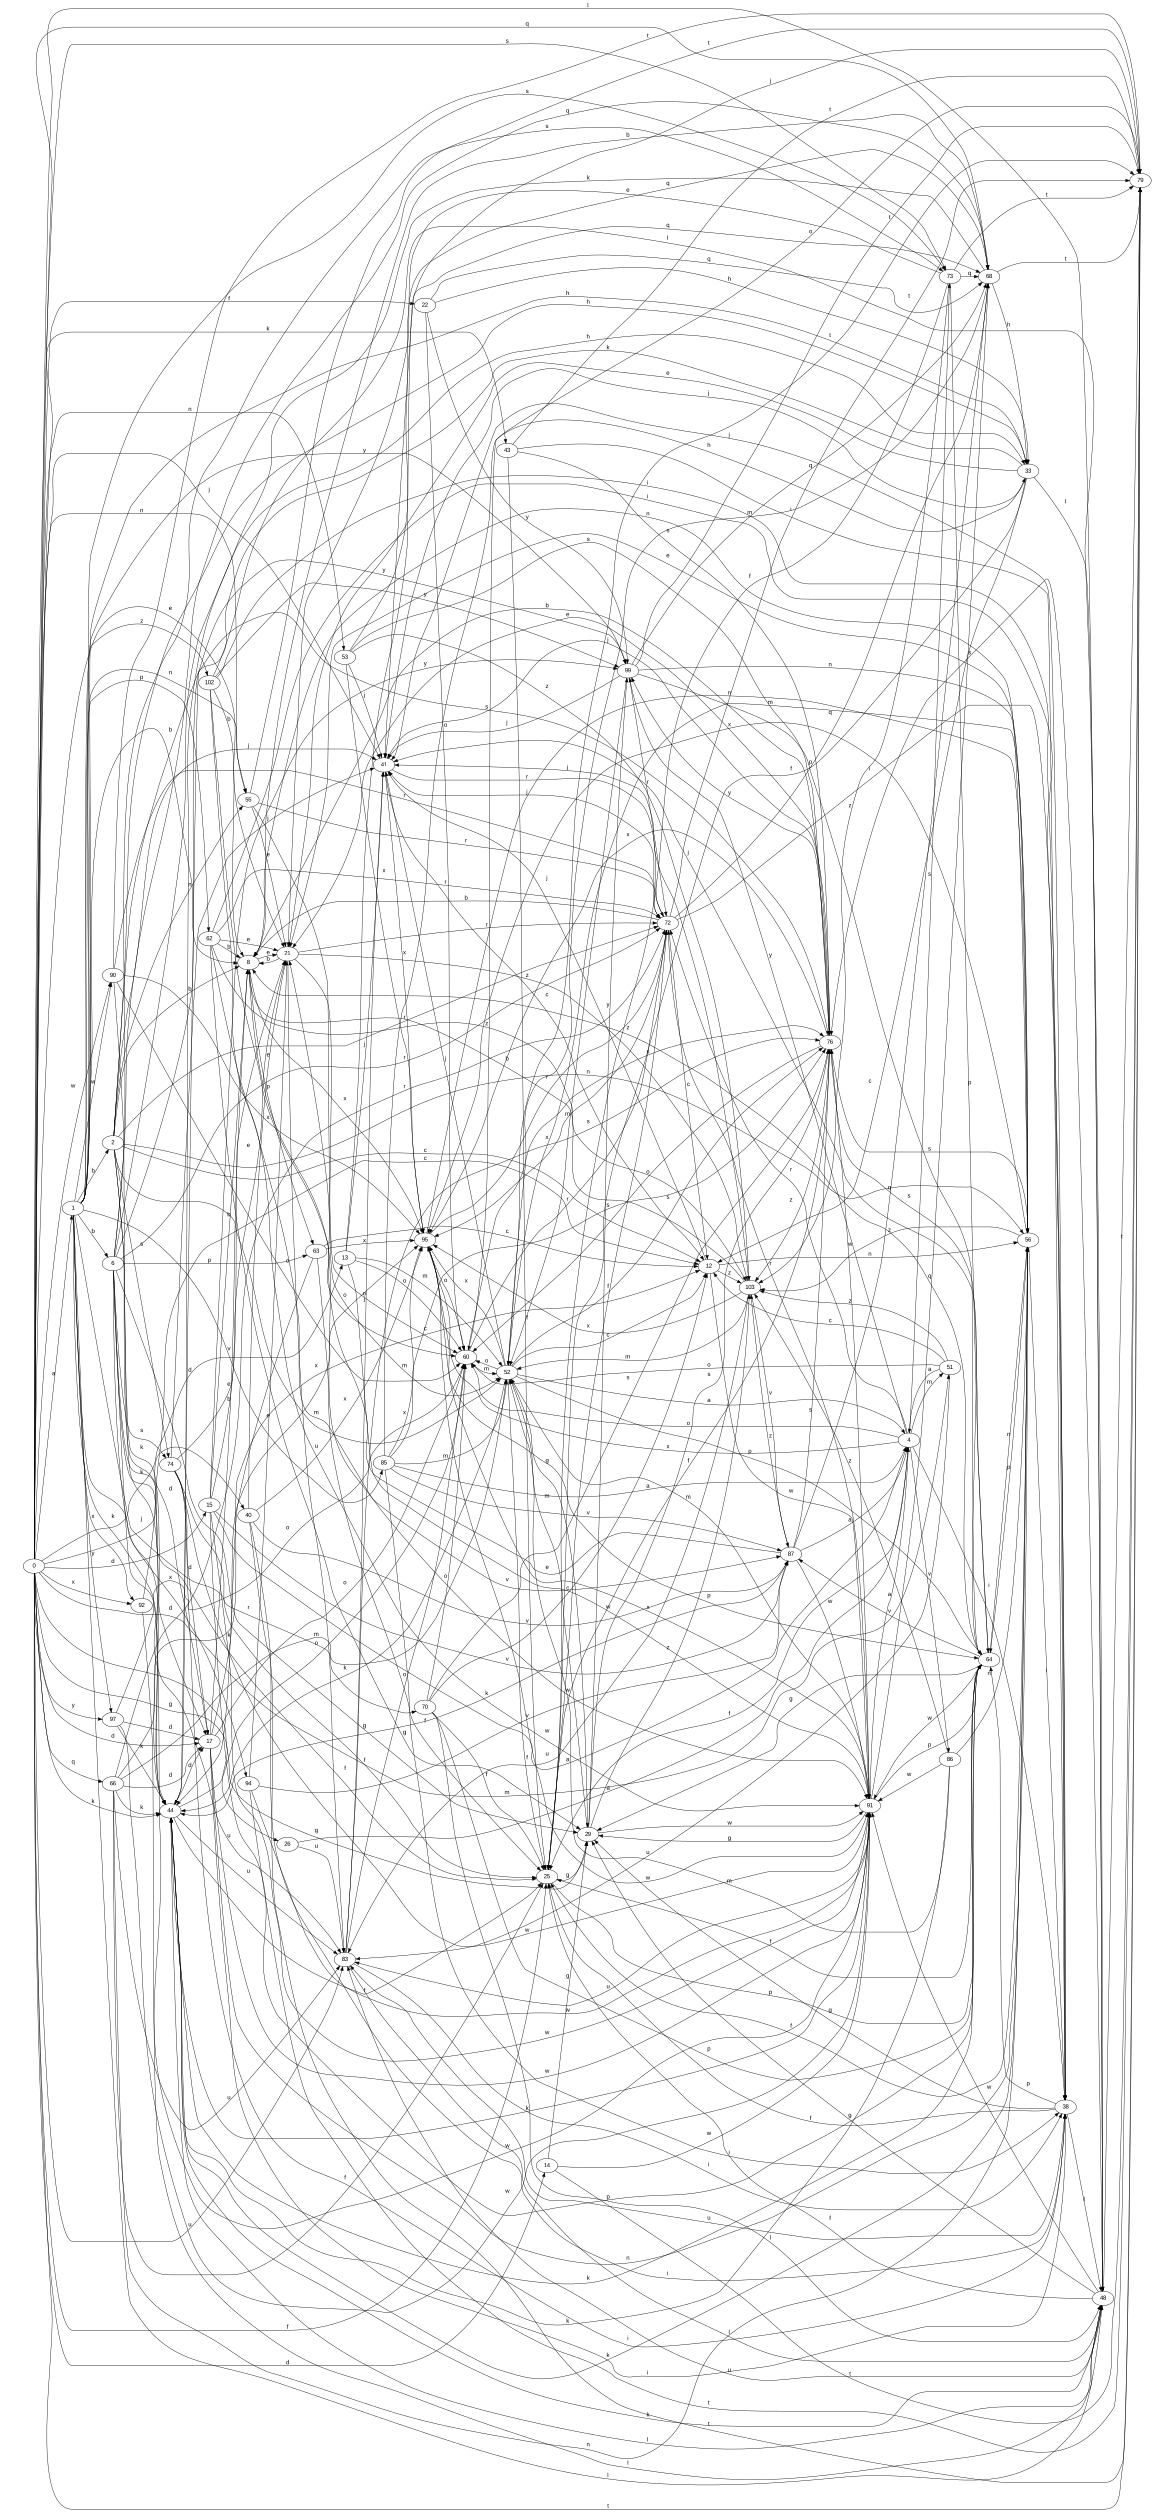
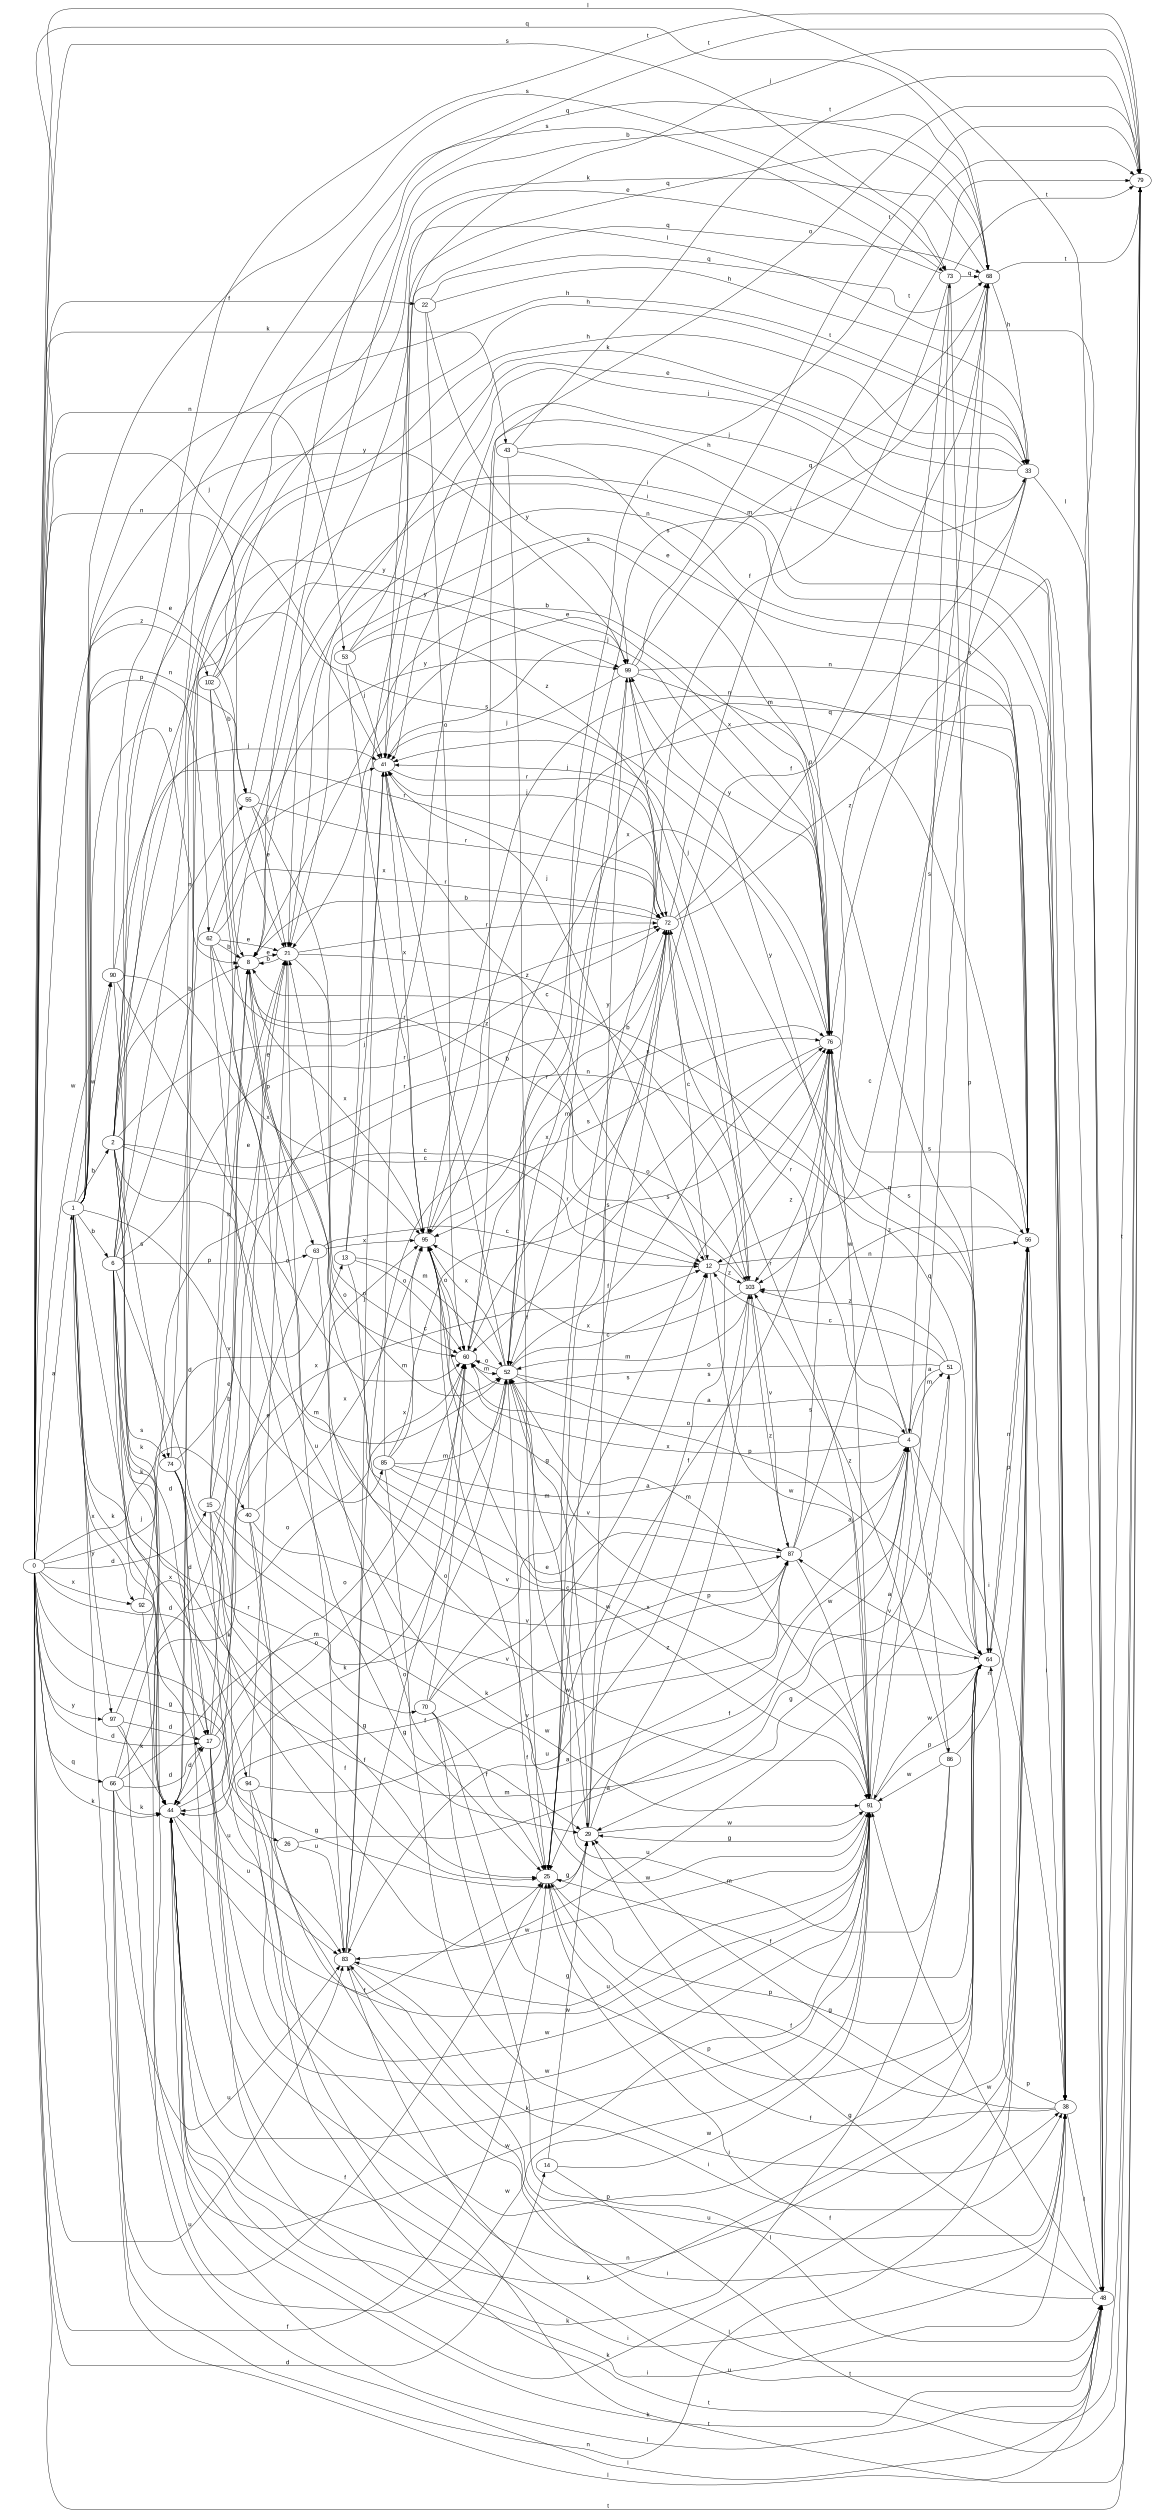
(628, 1028) -> (628, 1028)
